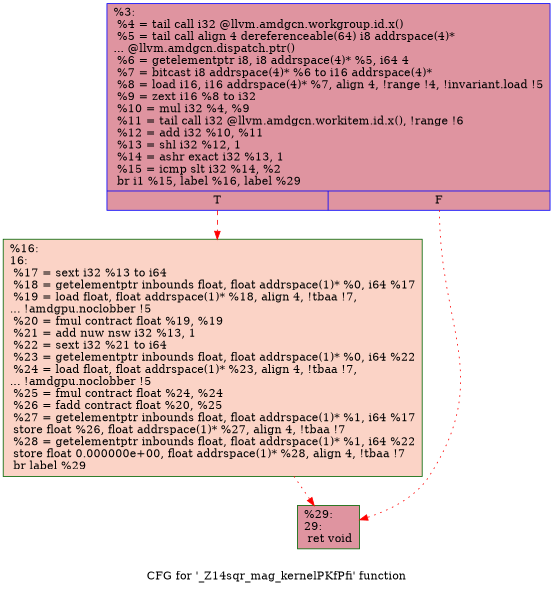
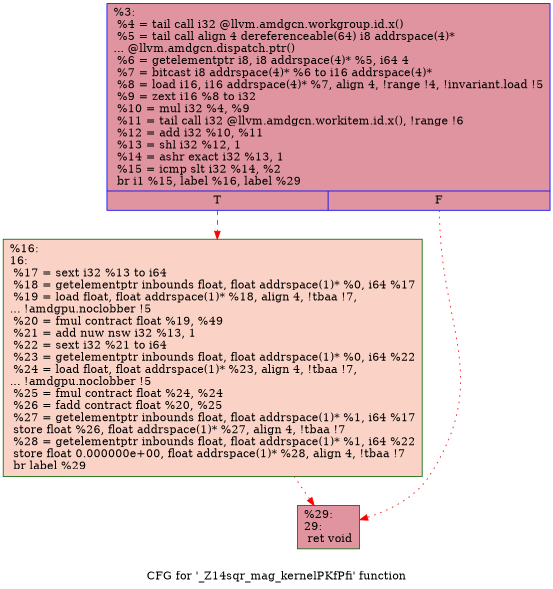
(117, 321) -> (117, 321)
